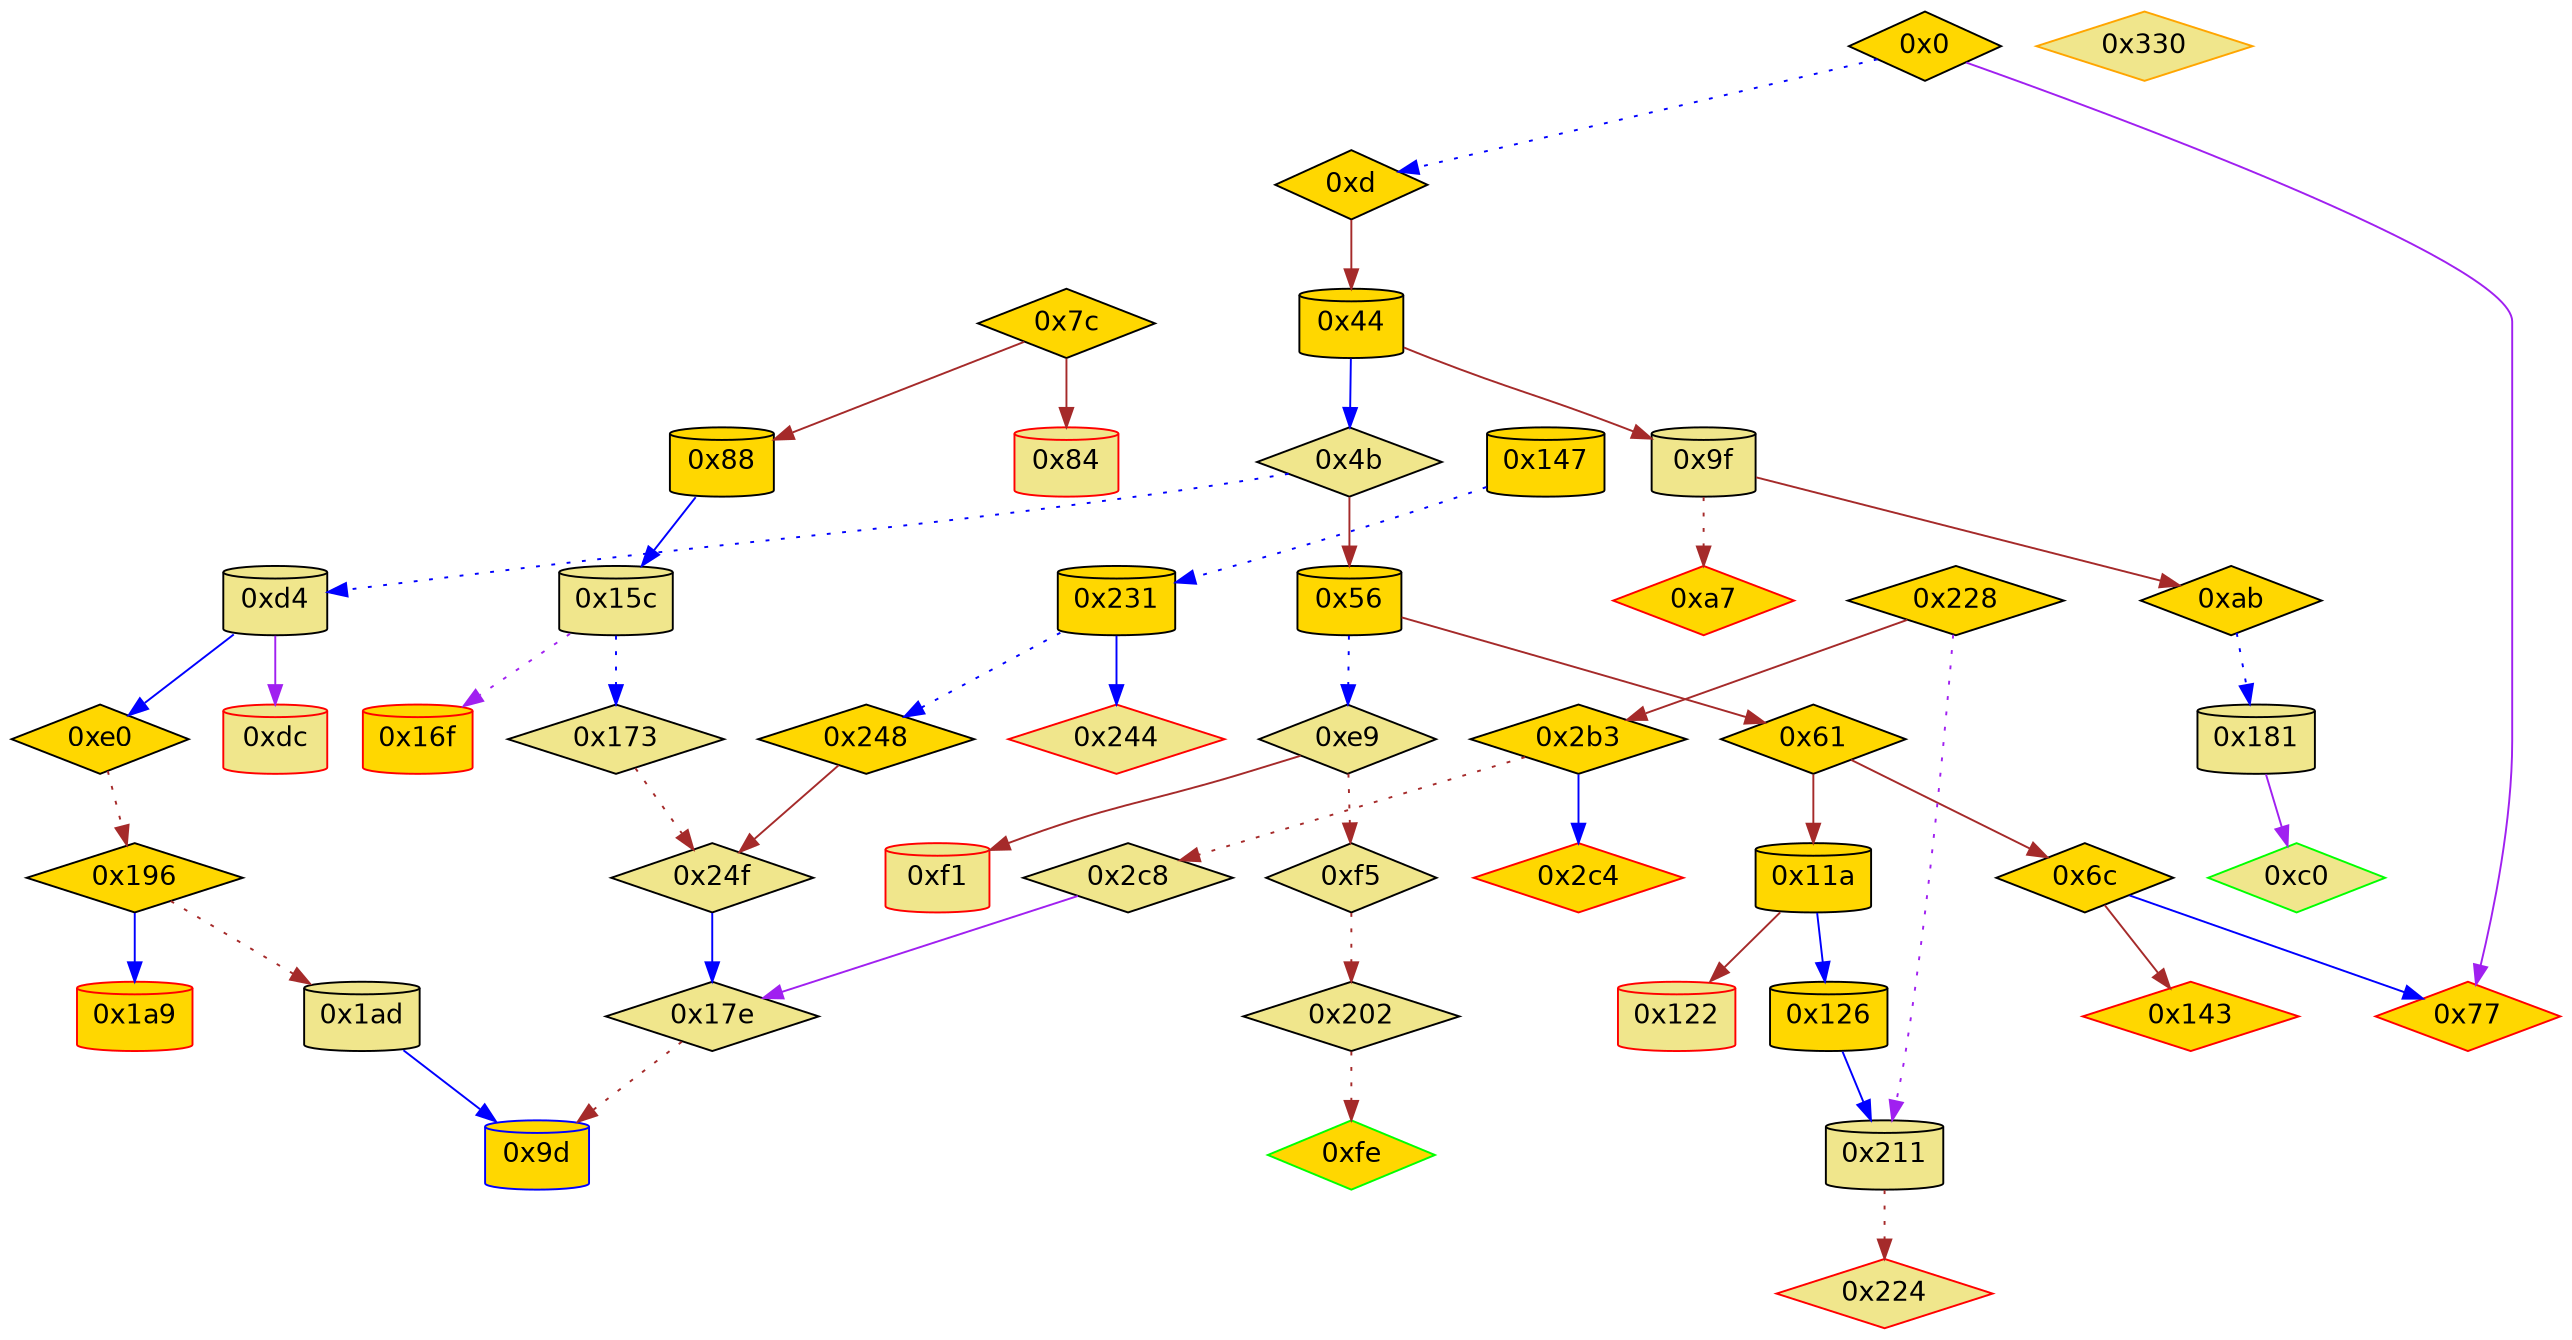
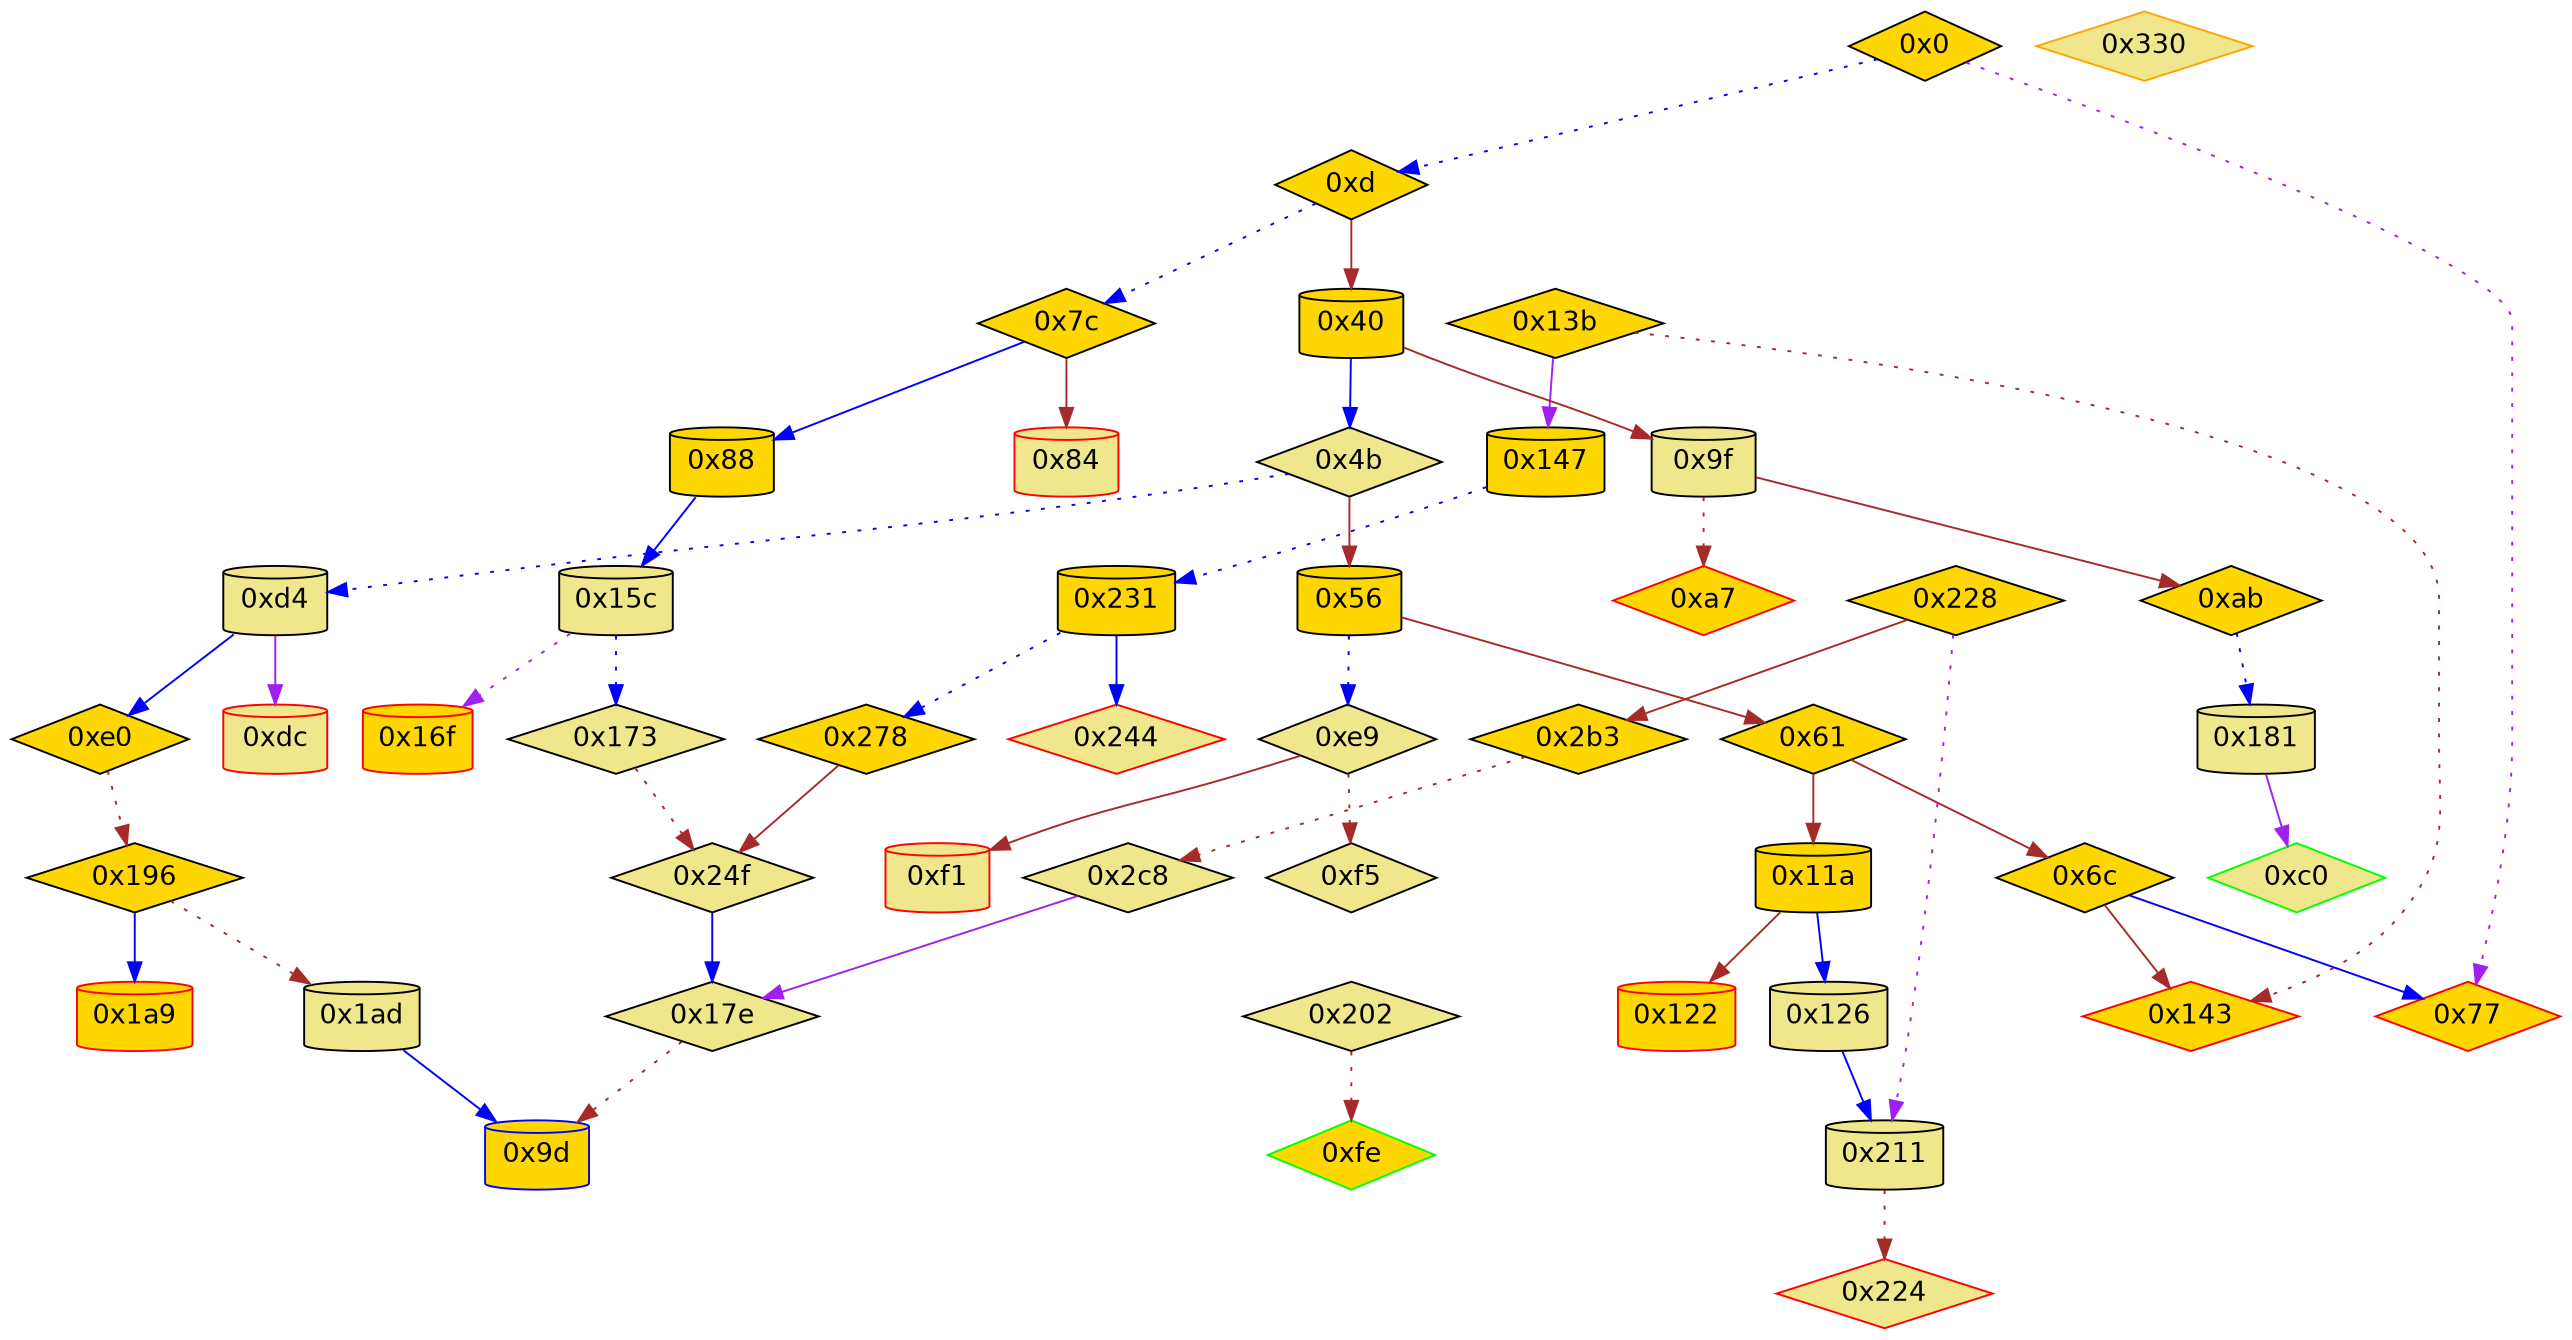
none -> (1219, 249)
(1351, 323) -> (1351, 323)
none -> (1555, 323)
(2512, 340) -> (2512, 340)
(908, 387) -> (908, 387)
(866, 739) -> (866, 739)
(1578, 878) -> none
(1351, 938) -> none
(1677, 1016) -> (1677, 1016)
(1829, 1016) -> (1829, 1016)
